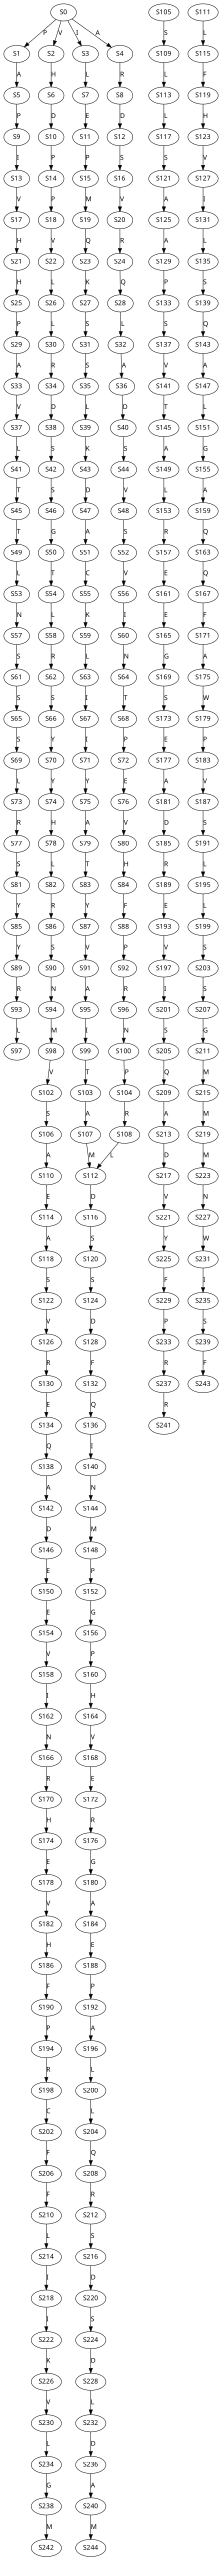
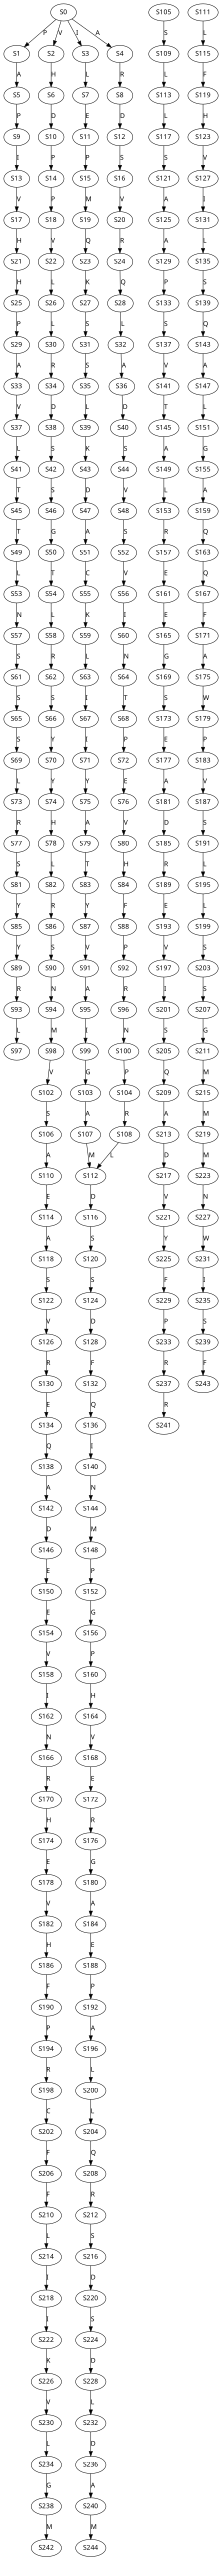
(87, 1072) -> (88, 1072)
